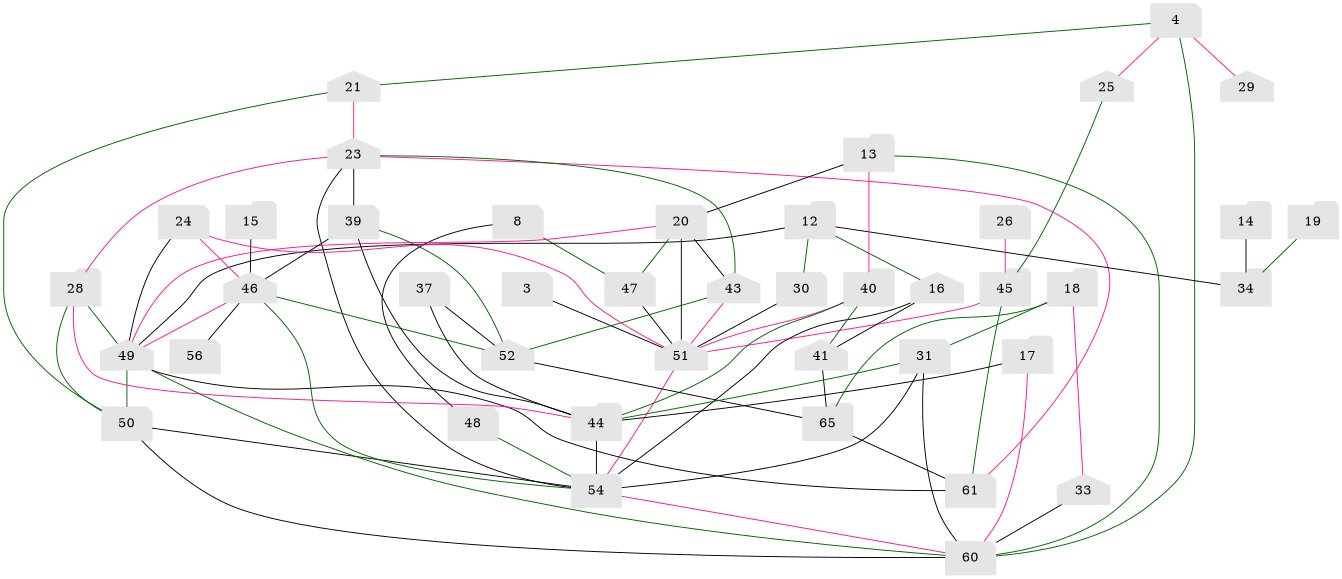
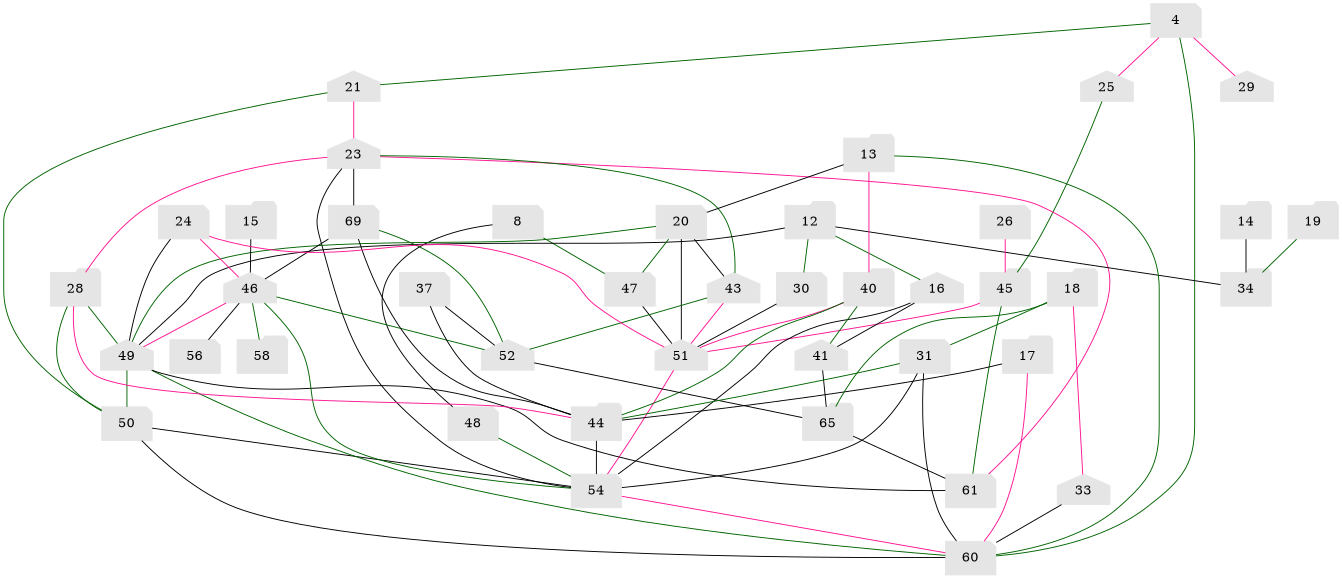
(354, 222) -> (354, 222)
(235, 256) -> (235, 256)
(527, 289) -> none
none -> (262, 357)
